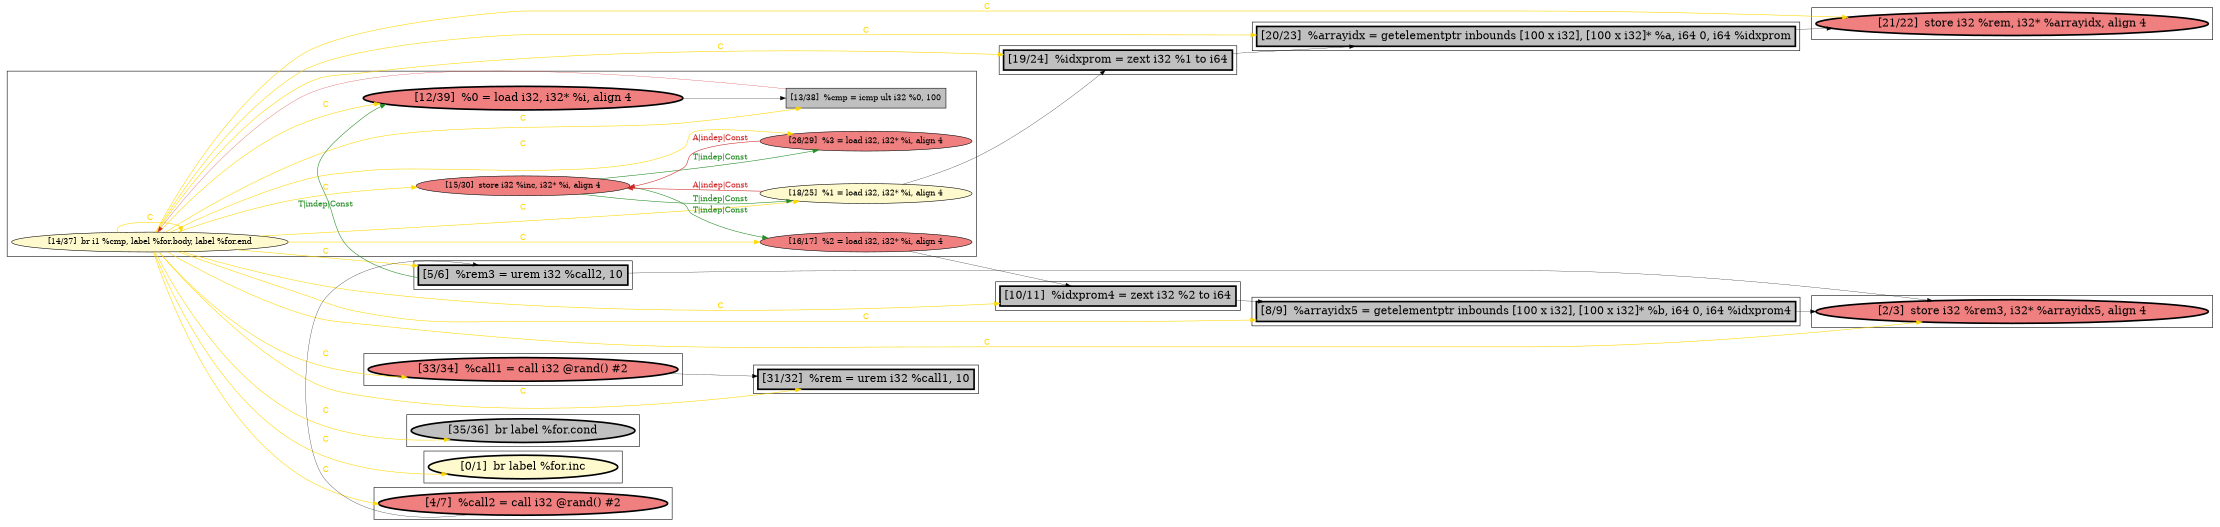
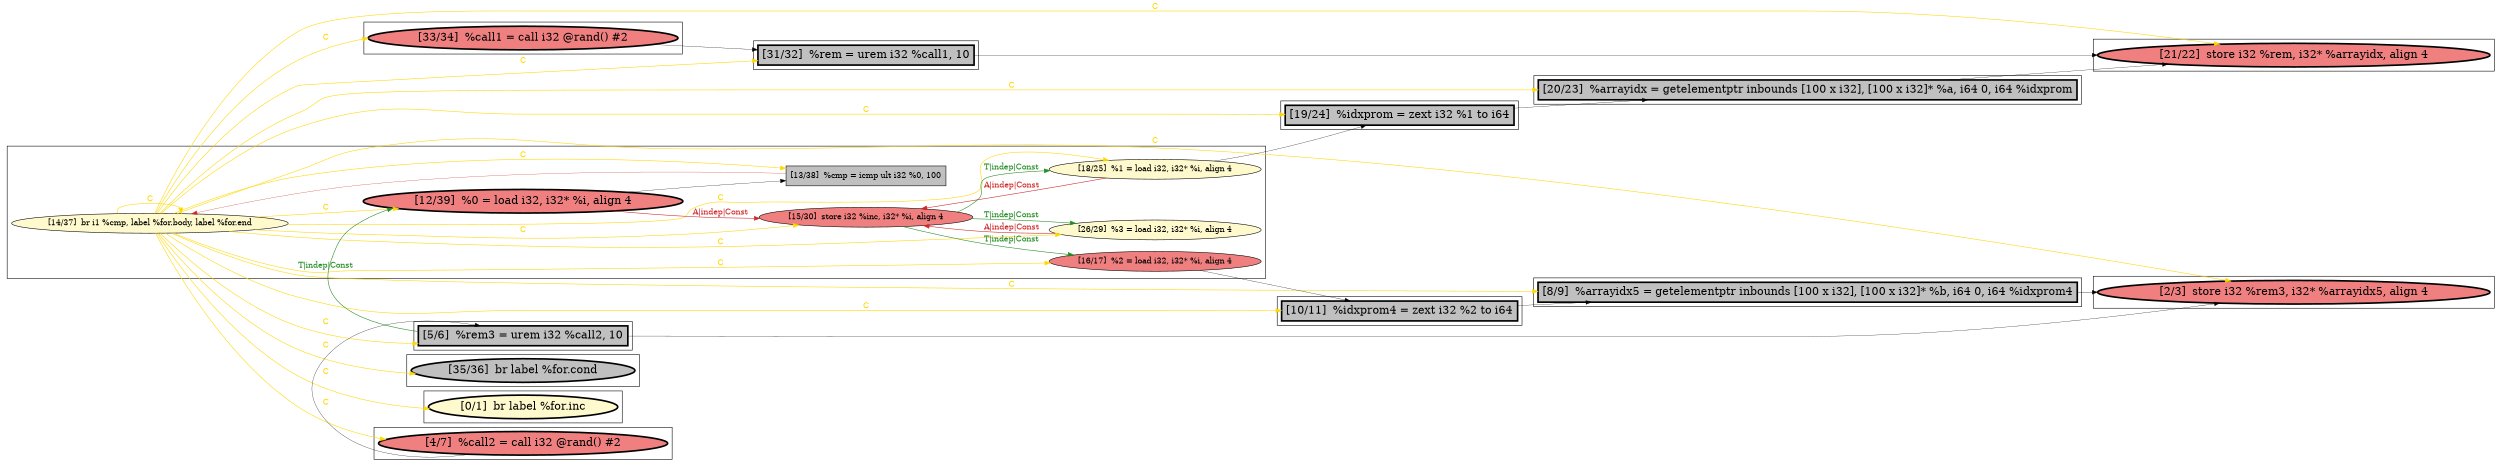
none -> (1533, 55)
(866, 141) -> (1155, 230)
none -> (691, 217)
